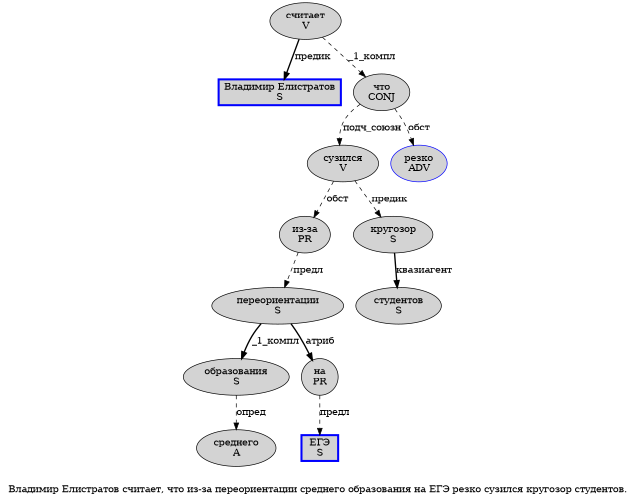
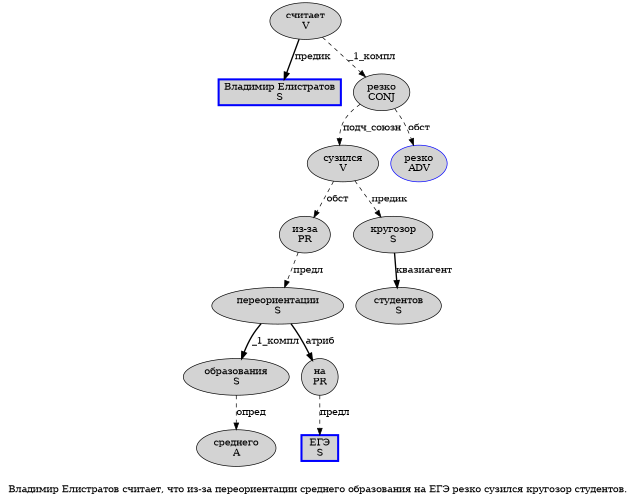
(382, 92) -> (382, 92)
